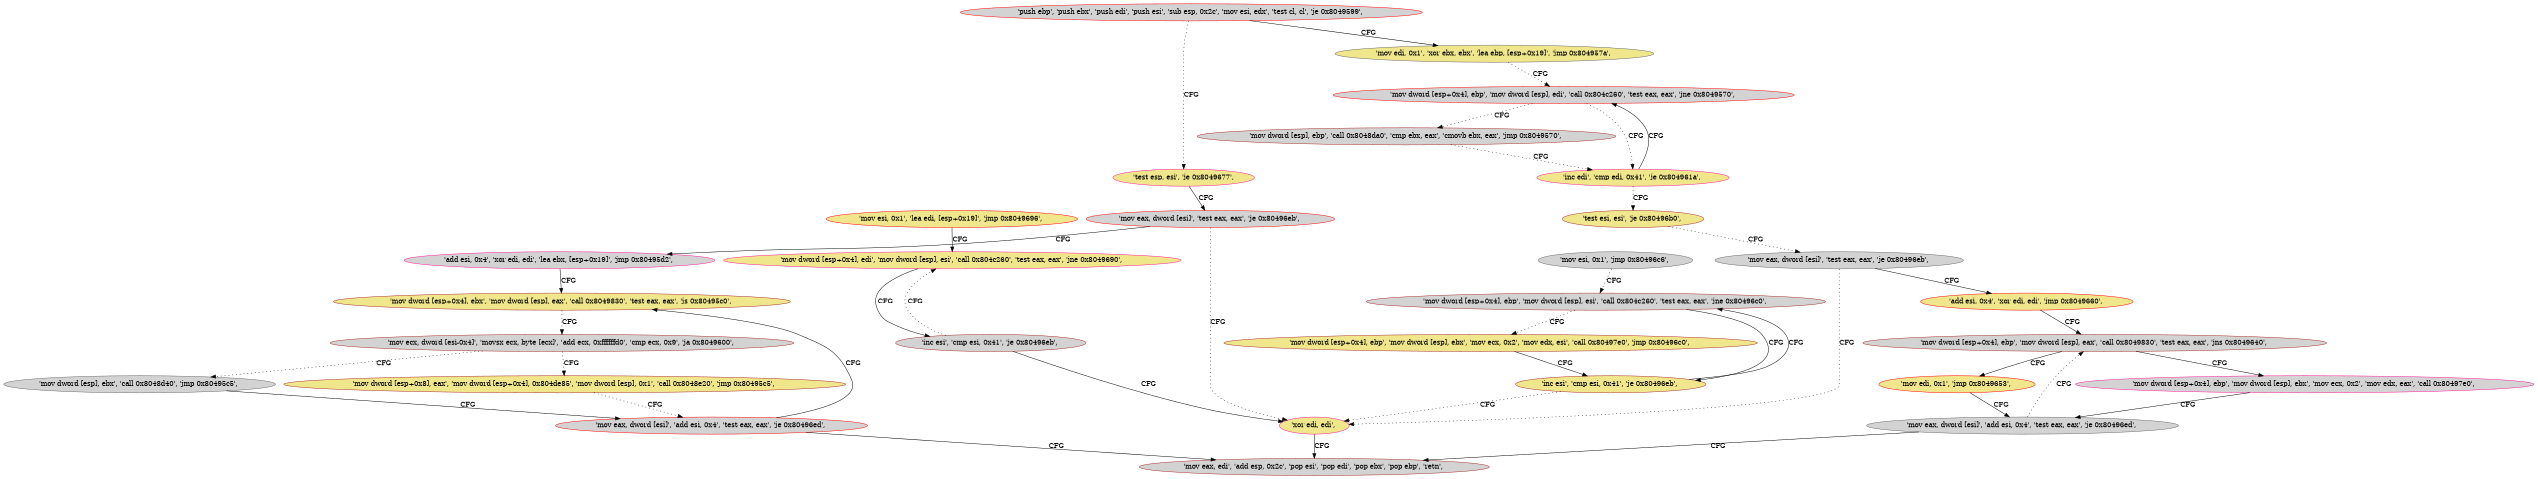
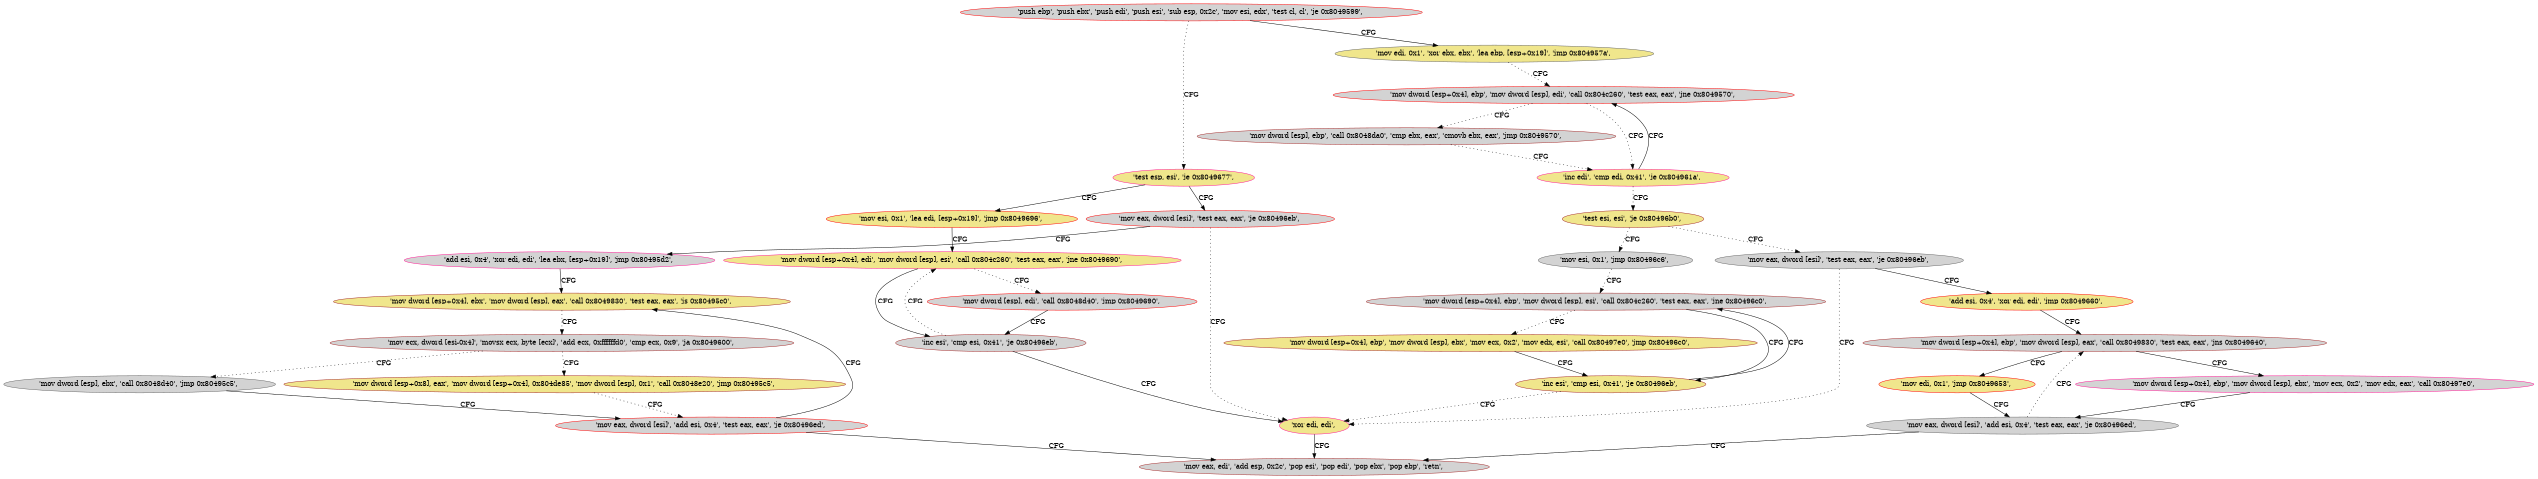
none -> (1073, 197)
none -> (1625, 237)
none -> (1062, 302)
